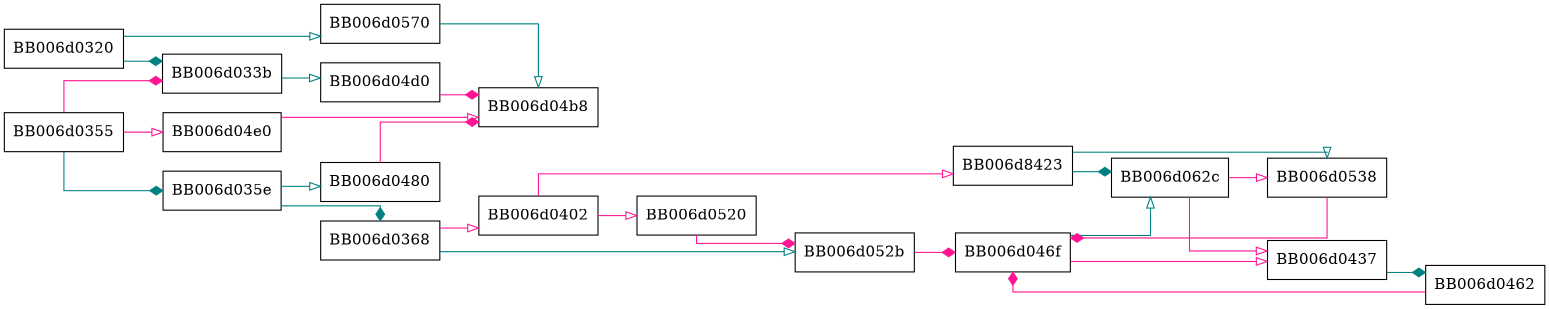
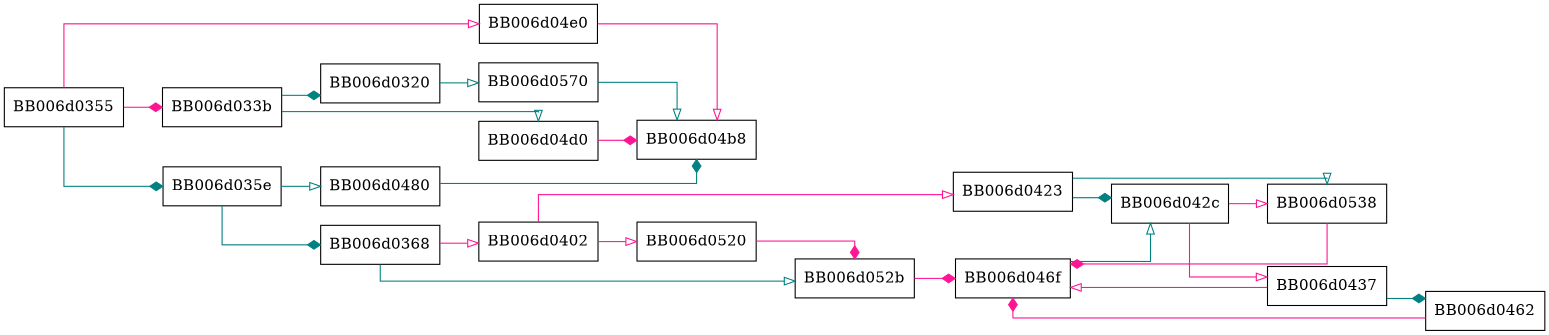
(136, 61) -> (295, 95)
(380, 125) -> (574, 183)
(1013, 166) -> (1013, 192)
(1170, 178) -> (1170, 204)
(1163, 261) -> (1174, 287)
